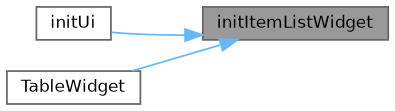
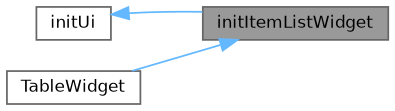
(148, 34) -> (166, 12)
